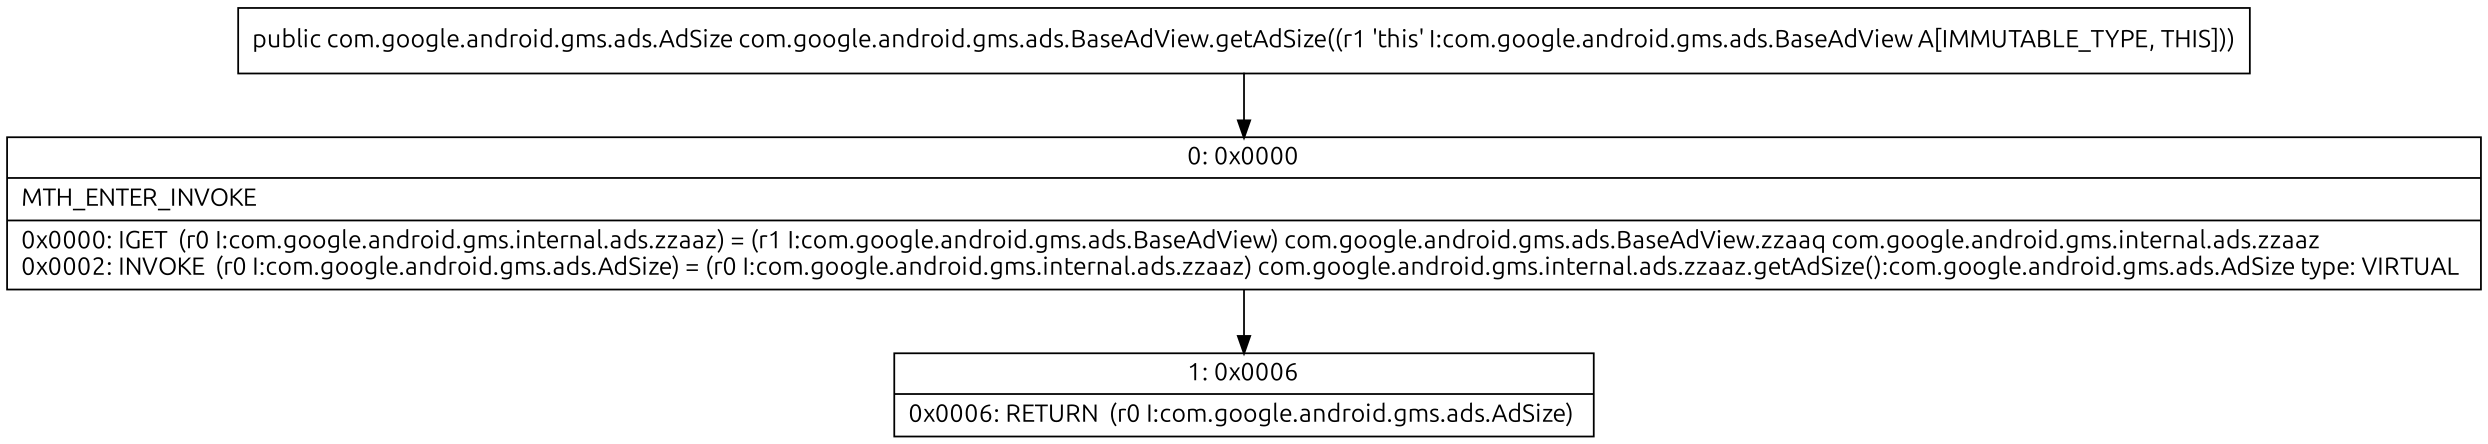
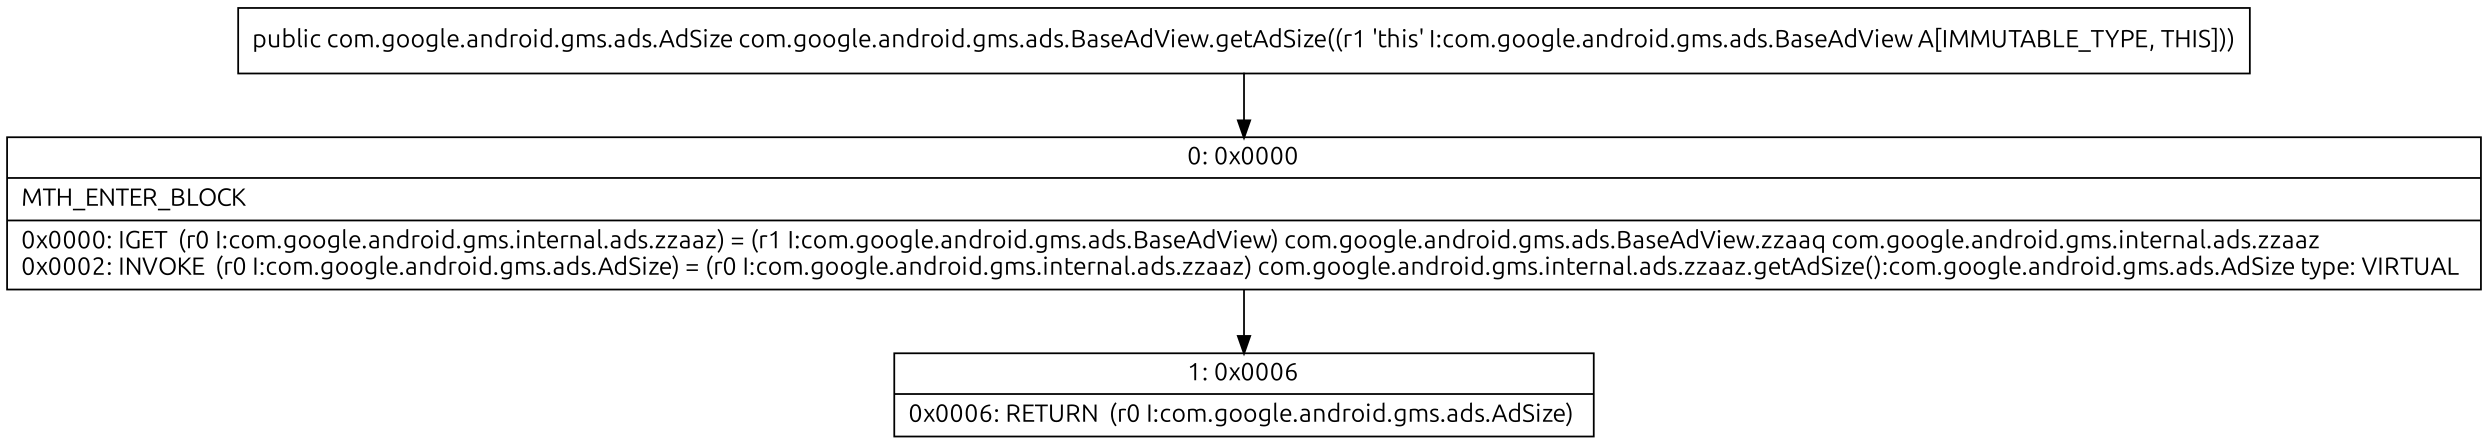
(139, 198) -> (134, 198)
